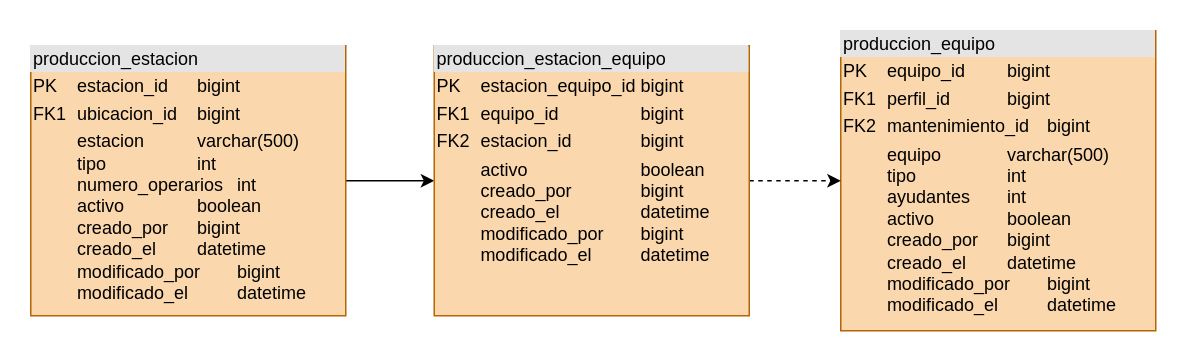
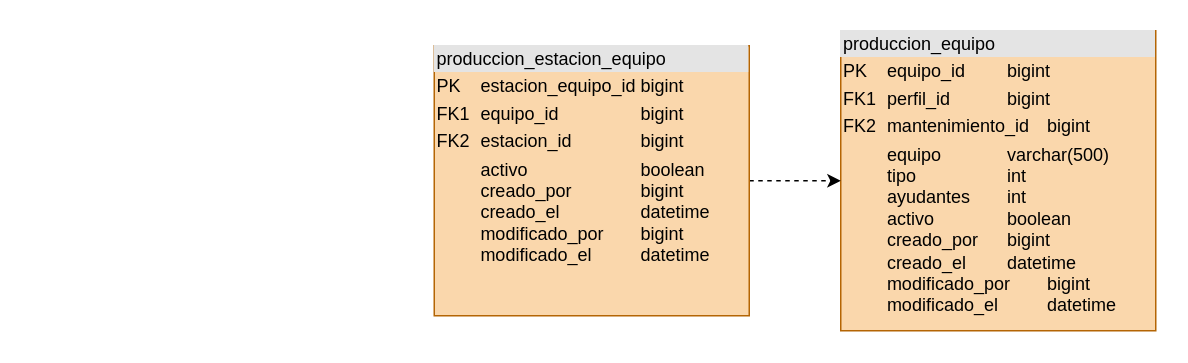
(188, 181) -> none
(385, 181) -> none
